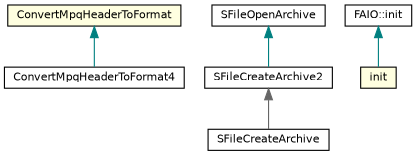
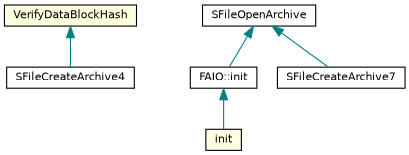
(94, 16) -> (70, 16)
none -> (238, 52)
(94, 78) -> (70, 78)
(269, 78) -> (341, 78)
(269, 140) -> none
